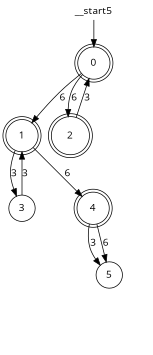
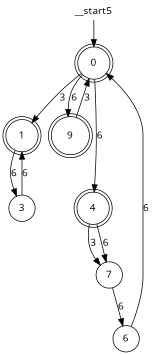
(63, 98) -> (63, 98)
(70, 136) -> (70, 136)
(55, 169) -> (96, 132)
(14, 173) -> (14, 173)
(25, 173) -> (25, 173)
(109, 275) -> (109, 275)
none -> (126, 339)
